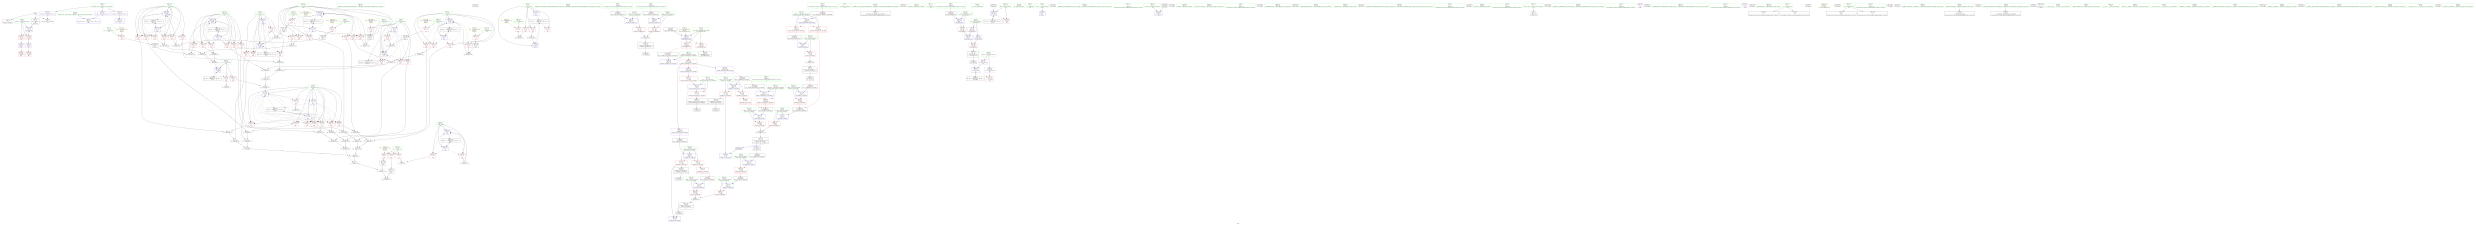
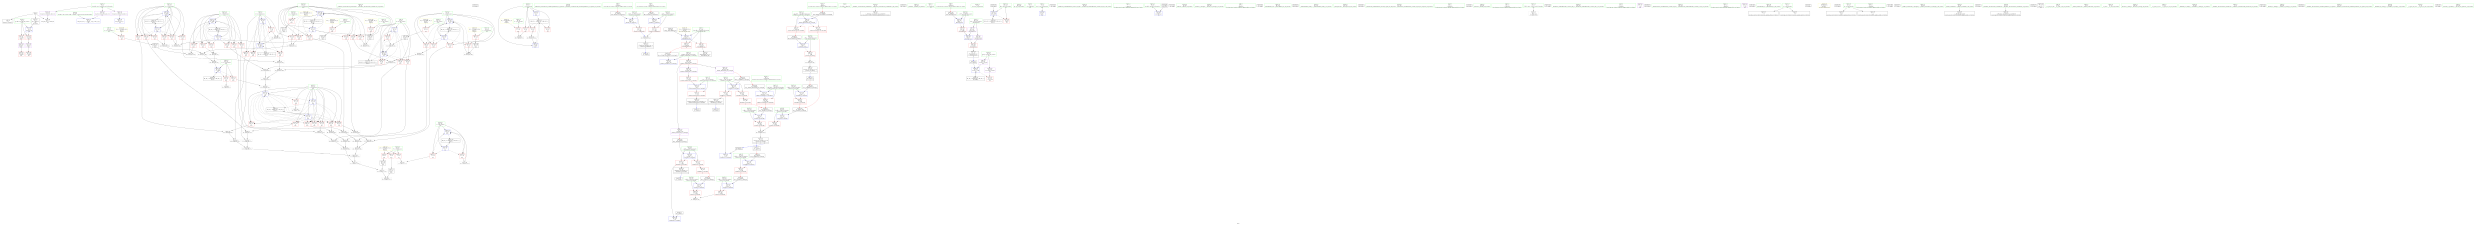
(686, 206) -> none
